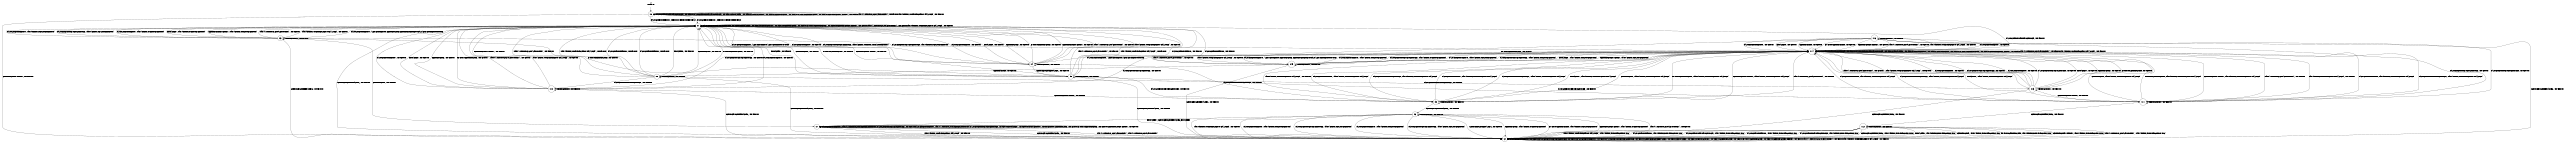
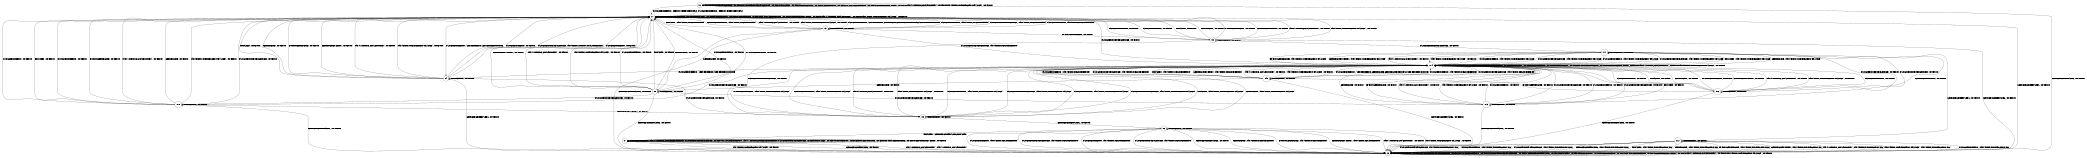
(651, 5) -> none
(1422, 50) -> (1492, 82)
(1048, 75) -> (888, 152)
(18, 77) -> (2068, 78)
(515, 124) -> (731, 42)
